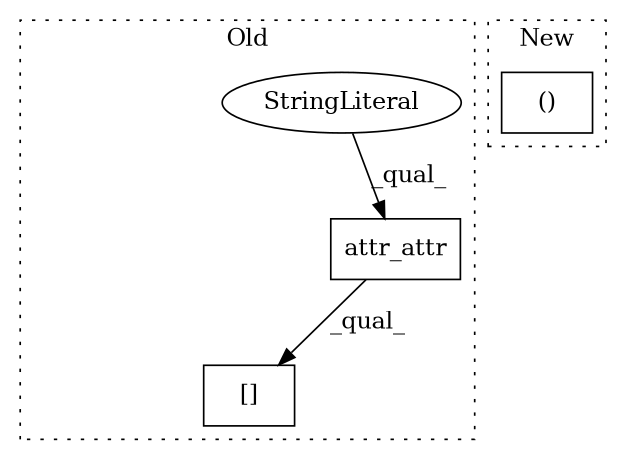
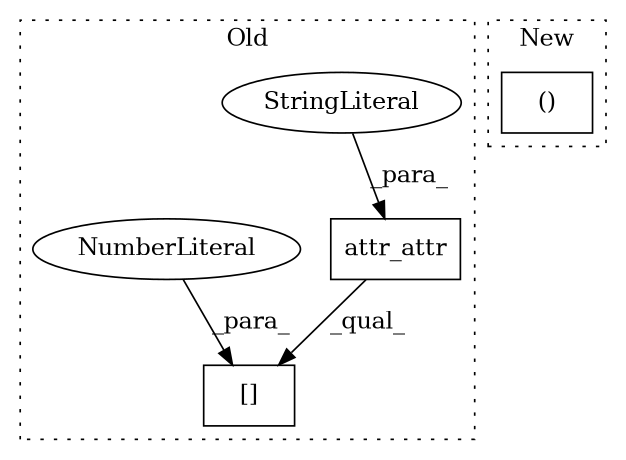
(409, 176) -> (409, 176)
none -> (167, 249)
